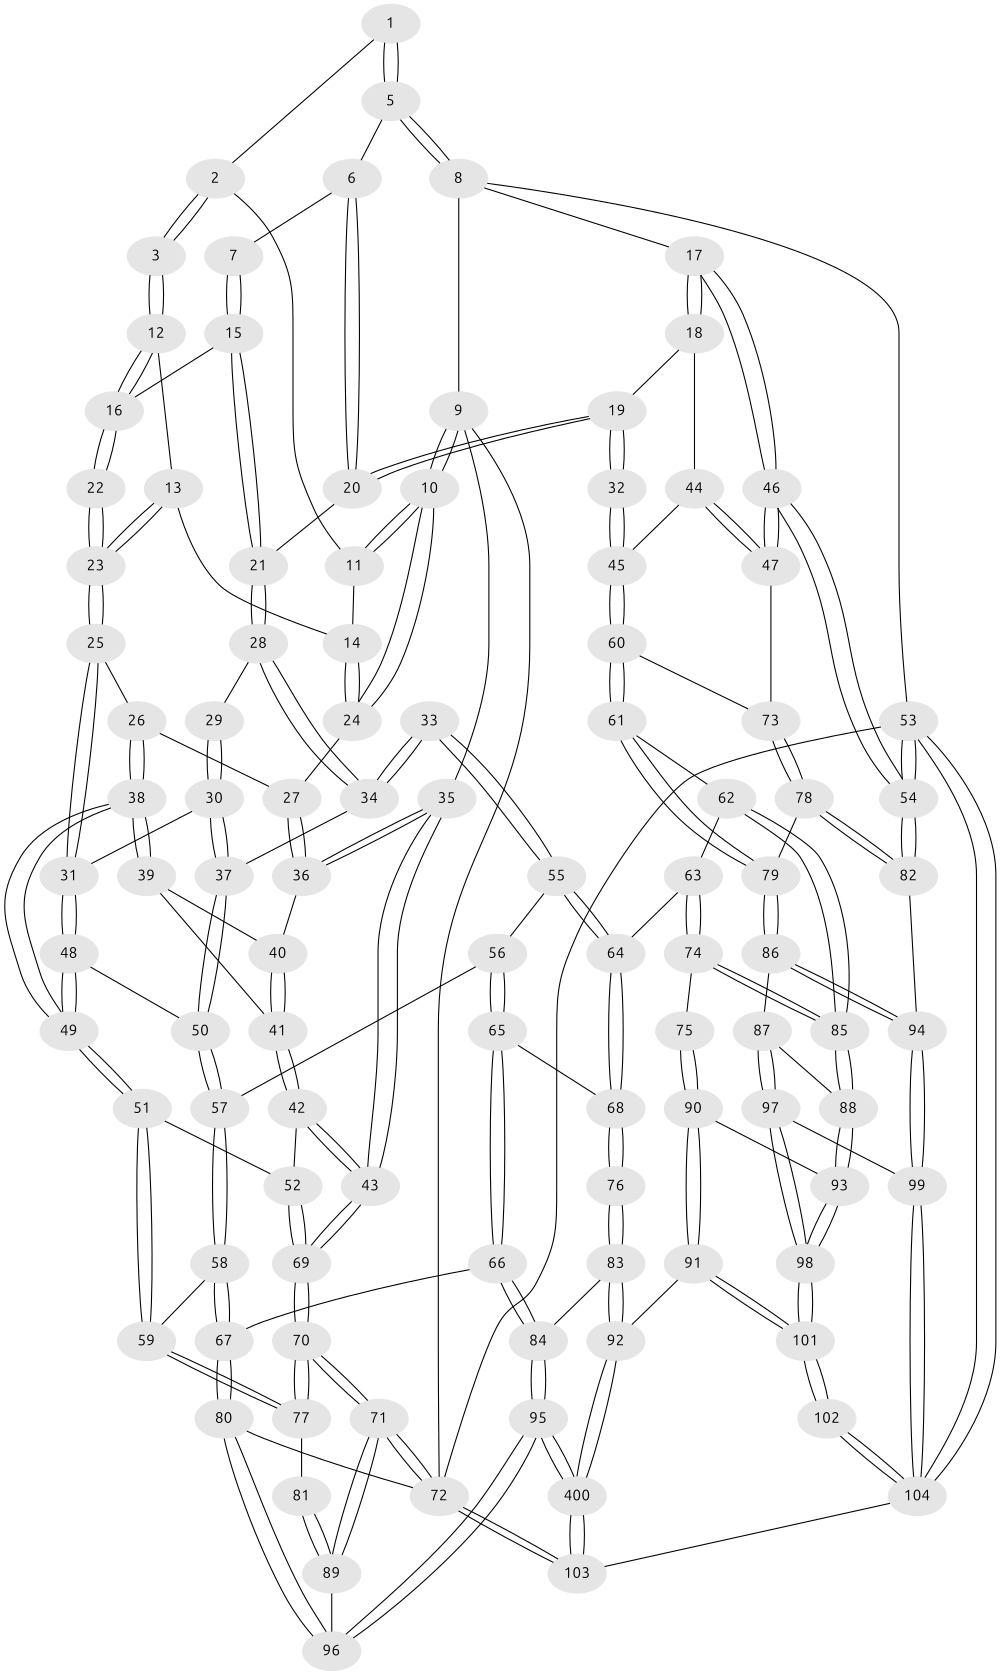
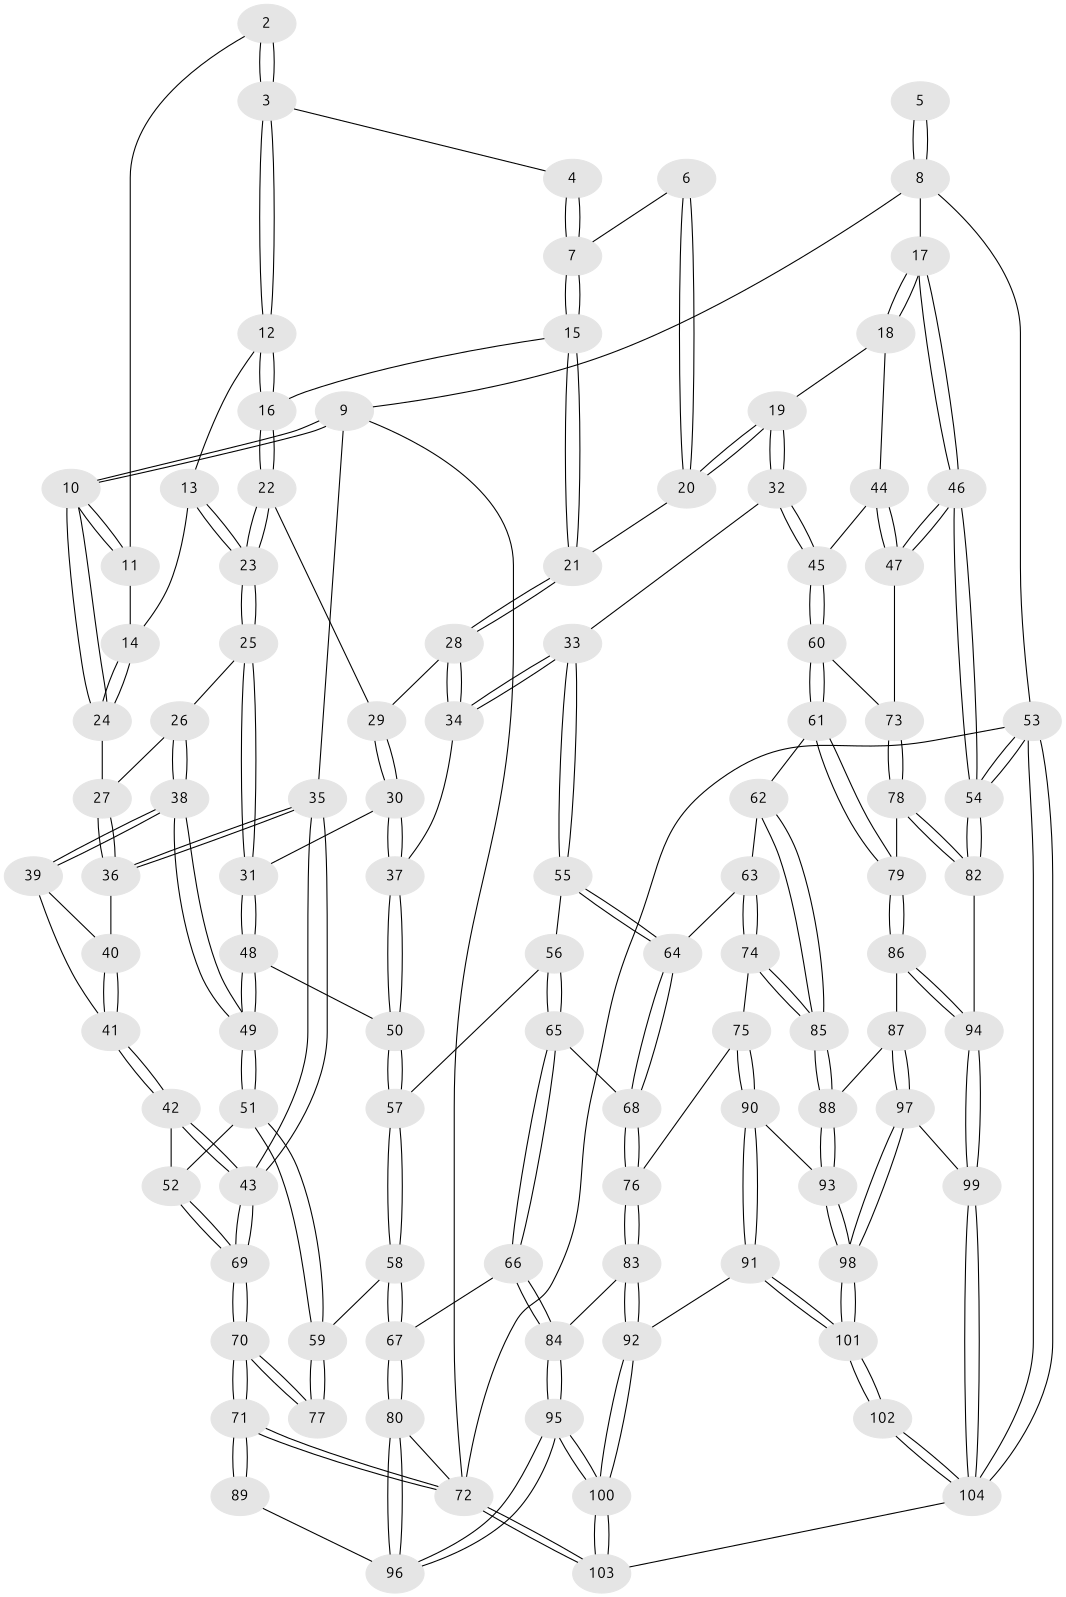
(391, 24) -> none
(372, 140) -> none
none -> (573, 179)
none -> (675, 566)
none -> (322, 605)
none -> (687, 1109)
(302, 1496) -> none
(577, 1496) -> (602, 1496)
